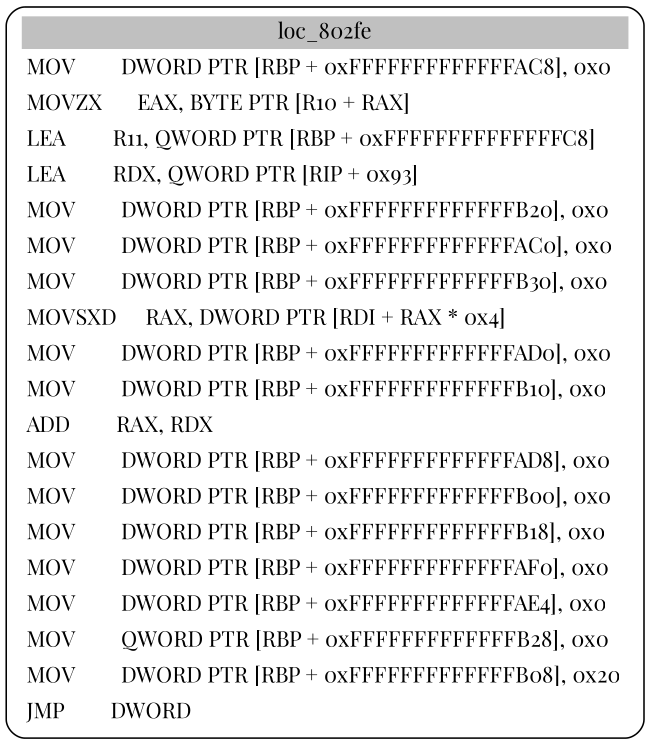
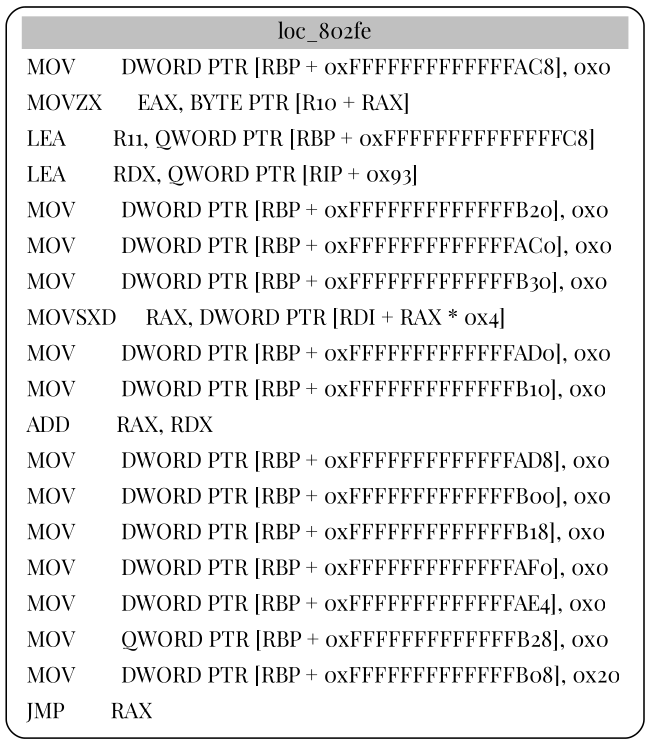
(109, 712) -> (90, 712)
